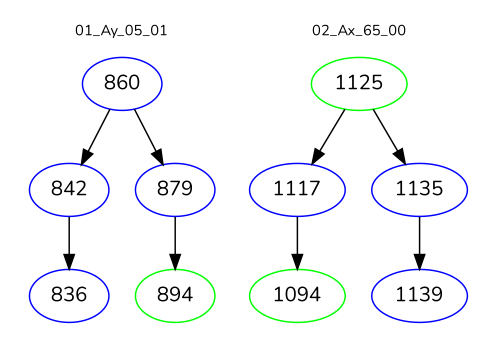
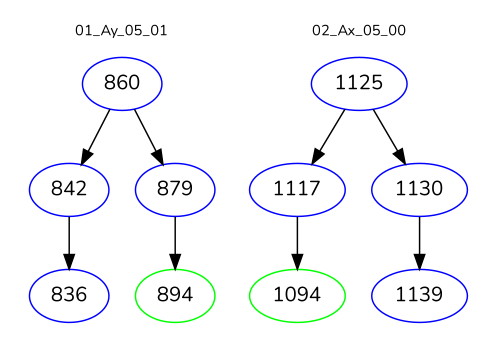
(359, 32) -> (359, 32)
(359, 84) -> (359, 84)
(420, 190) -> (420, 190)
